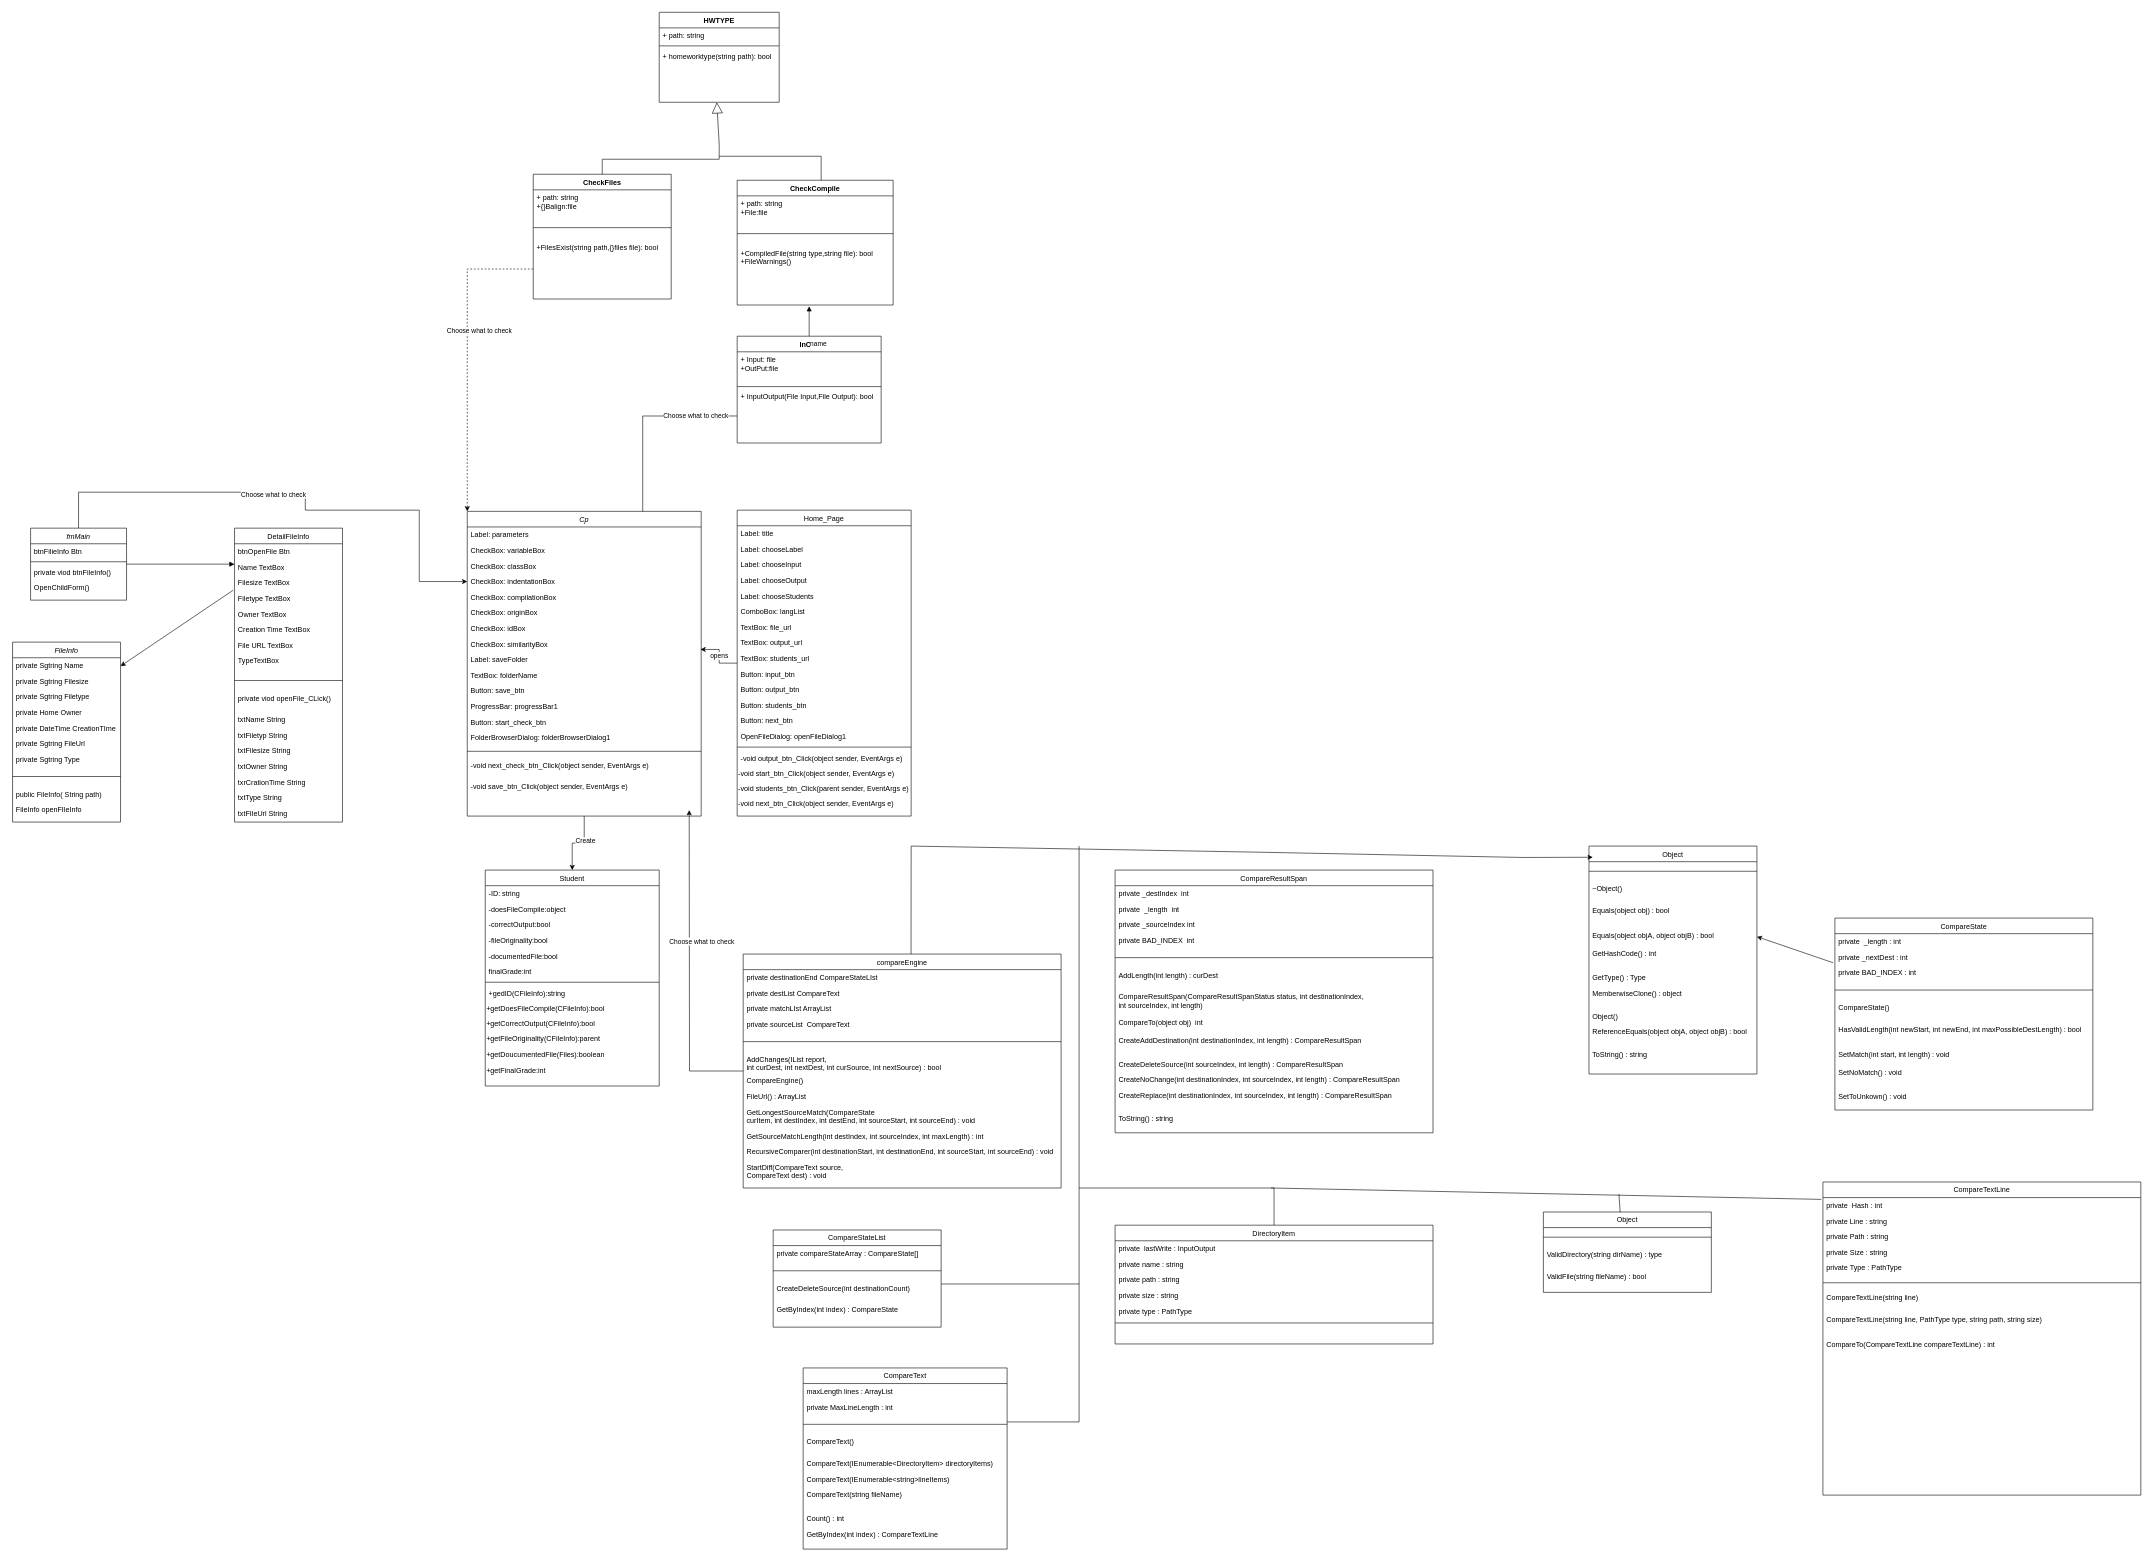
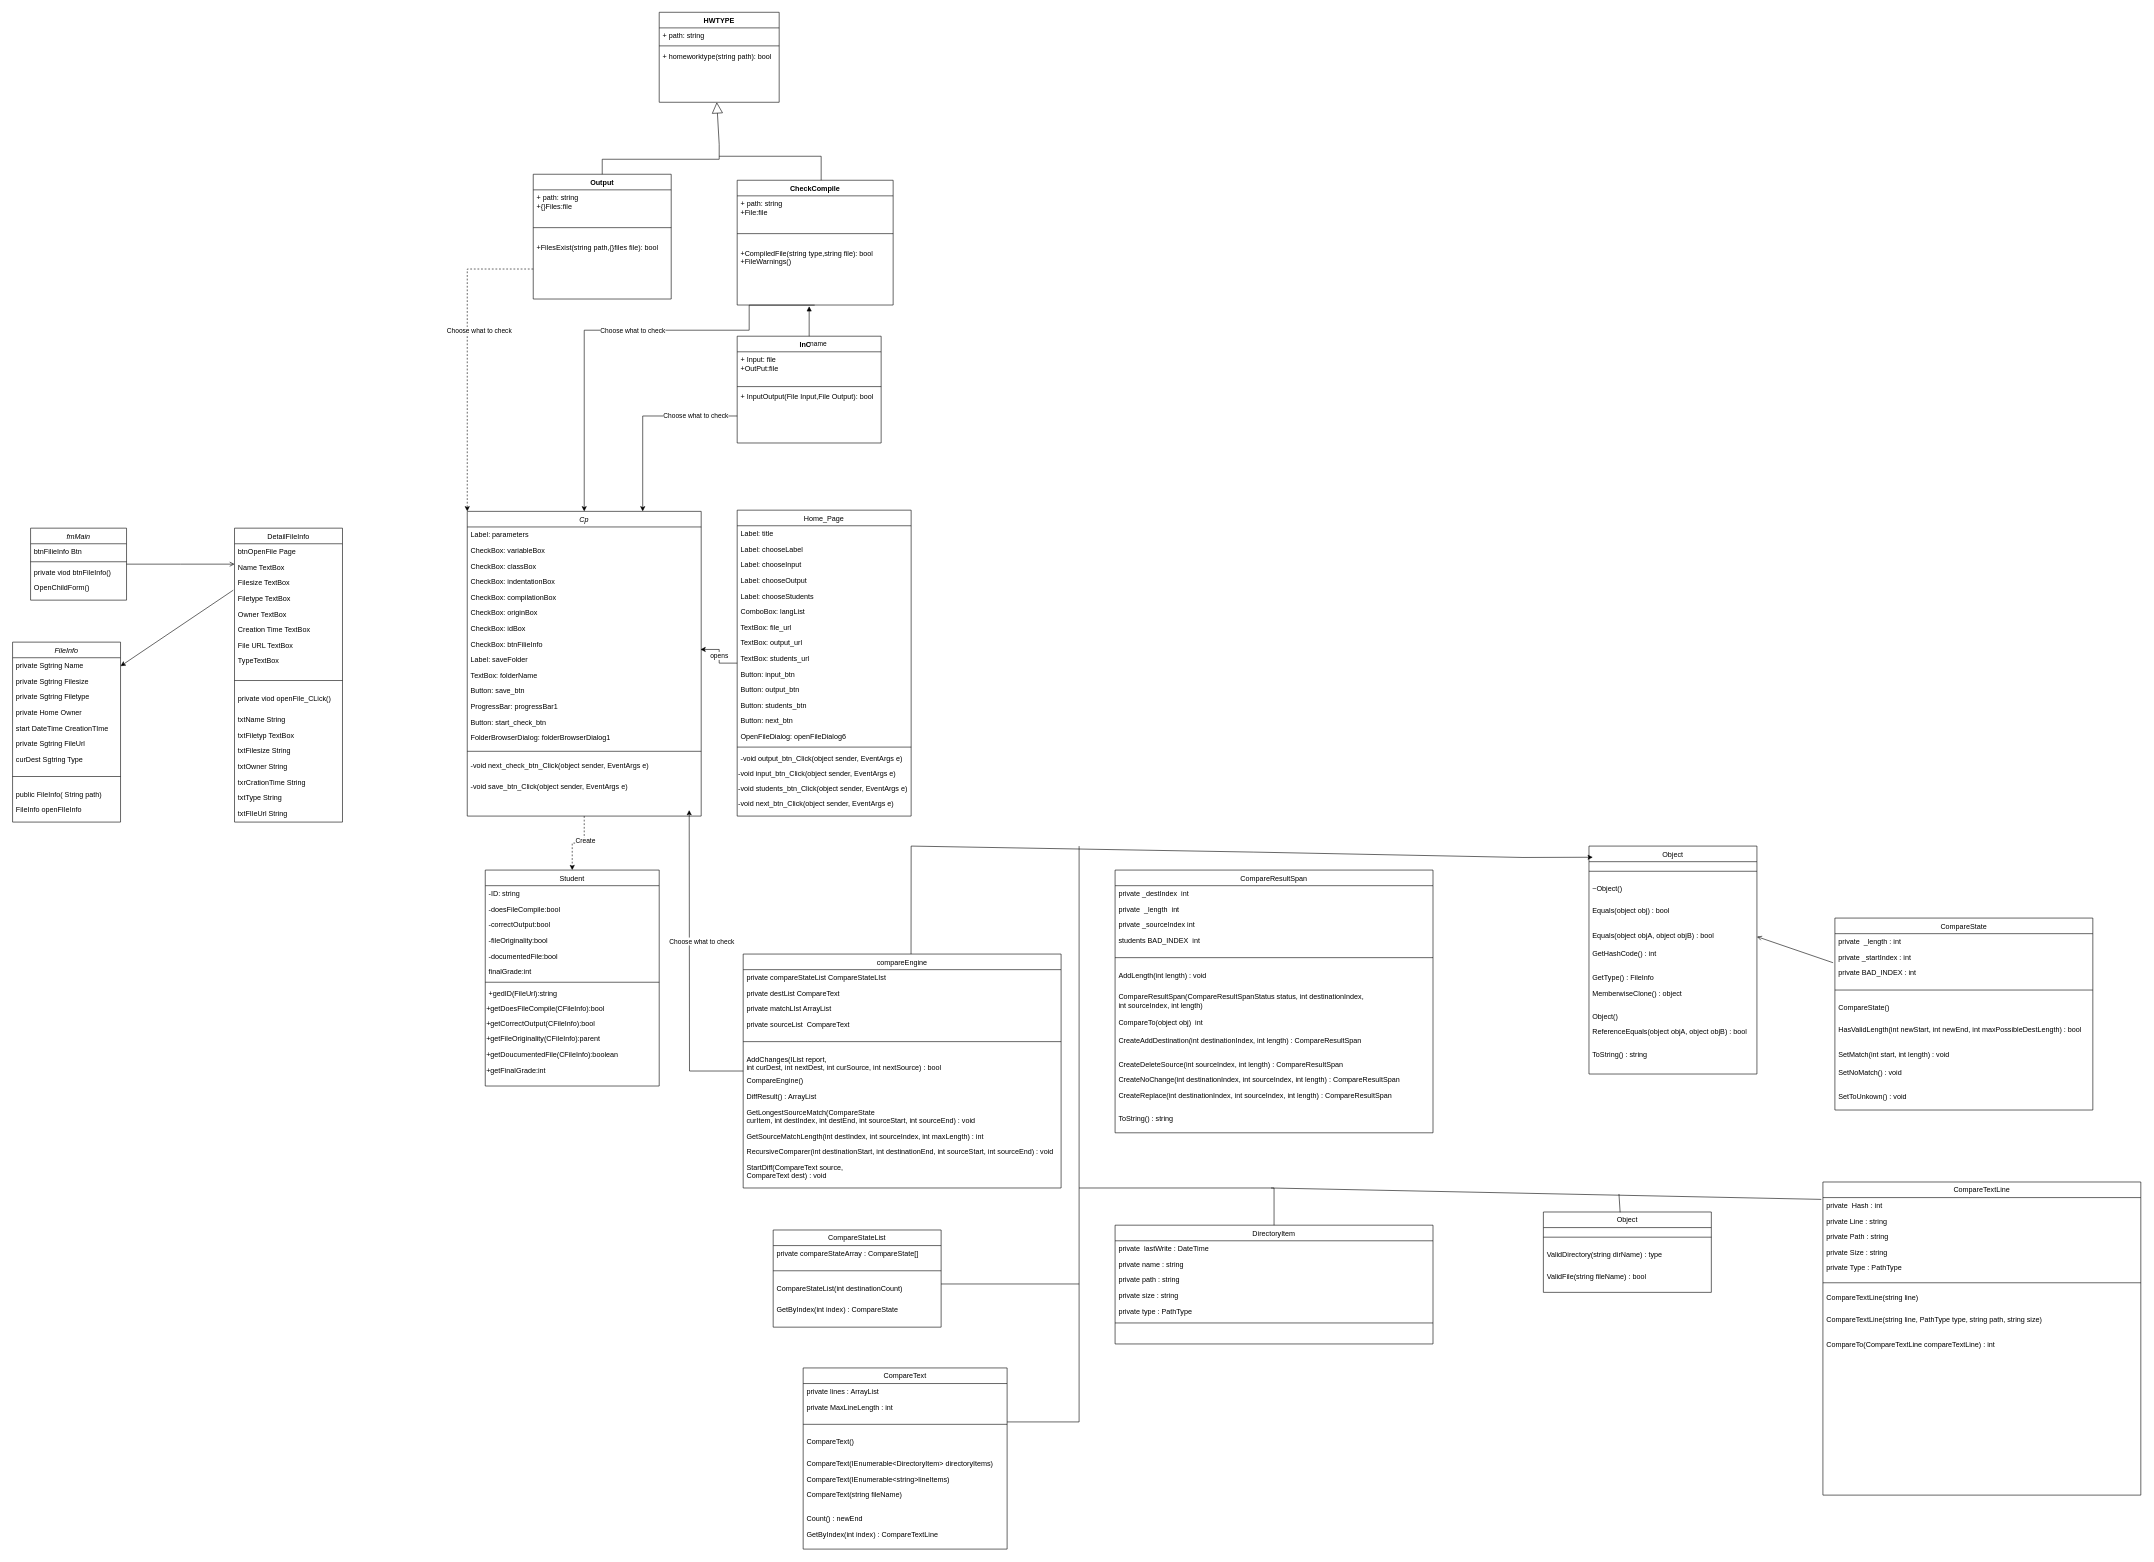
(602, 182) -> (602, 182)
(561, 198) -> (561, 198)
none -> (633, 330)
(275, 492) -> none
(643, 507) -> (643, 506)
(265, 552) -> (267, 552)
(228, 564) -> (229, 564)
(511, 644) -> (510, 644)
(69, 728) -> (66, 728)
(268, 736) -> (271, 736)
(794, 737) -> (794, 737)
(53, 760) -> (54, 760)
(825, 779) -> (825, 779)
(825, 793) -> (825, 793)
(572, 853) -> (572, 853)
(530, 910) -> (525, 910)
(1762, 938) -> (1761, 938)
(1161, 941) -> (1164, 941)
(1880, 958) -> (1884, 958)
(1175, 976) -> (1168, 976)
(820, 978) -> (825, 978)
(1622, 978) -> (1628, 978)
(533, 994) -> (528, 994)
(549, 1055) -> (557, 1055)
(782, 1097) -> (789, 1097)
(1177, 1249) -> (1170, 1249)
(852, 1289) -> (848, 1289)
(855, 1392) -> (850, 1392)
(829, 1519) -> (836, 1519)
